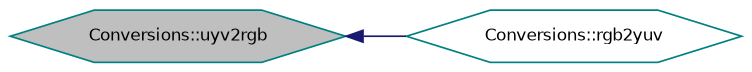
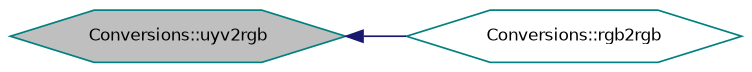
(574, 36) -> (574, 36)
